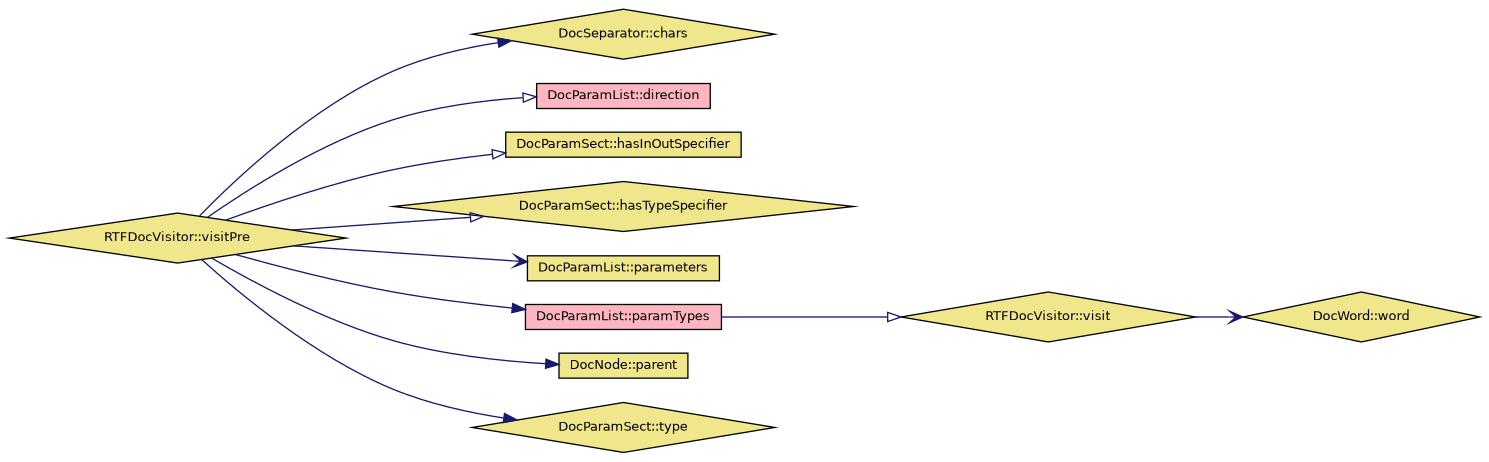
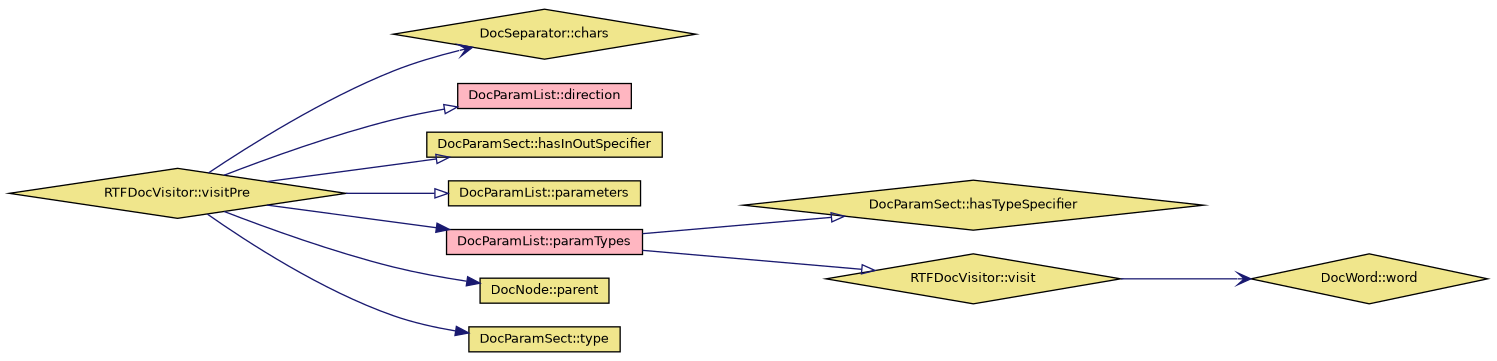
(334, 103) -> (329, 101)
(381, 224) -> (737, 226)
(404, 253) -> (390, 193)
(623, 427) -> (545, 339)
